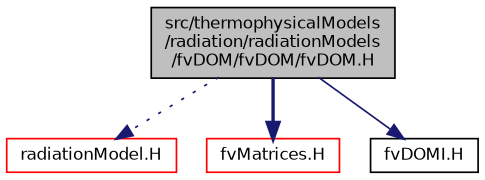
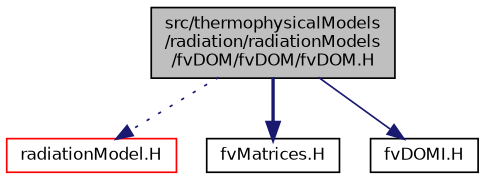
(273, 155) -> (273, 155)
